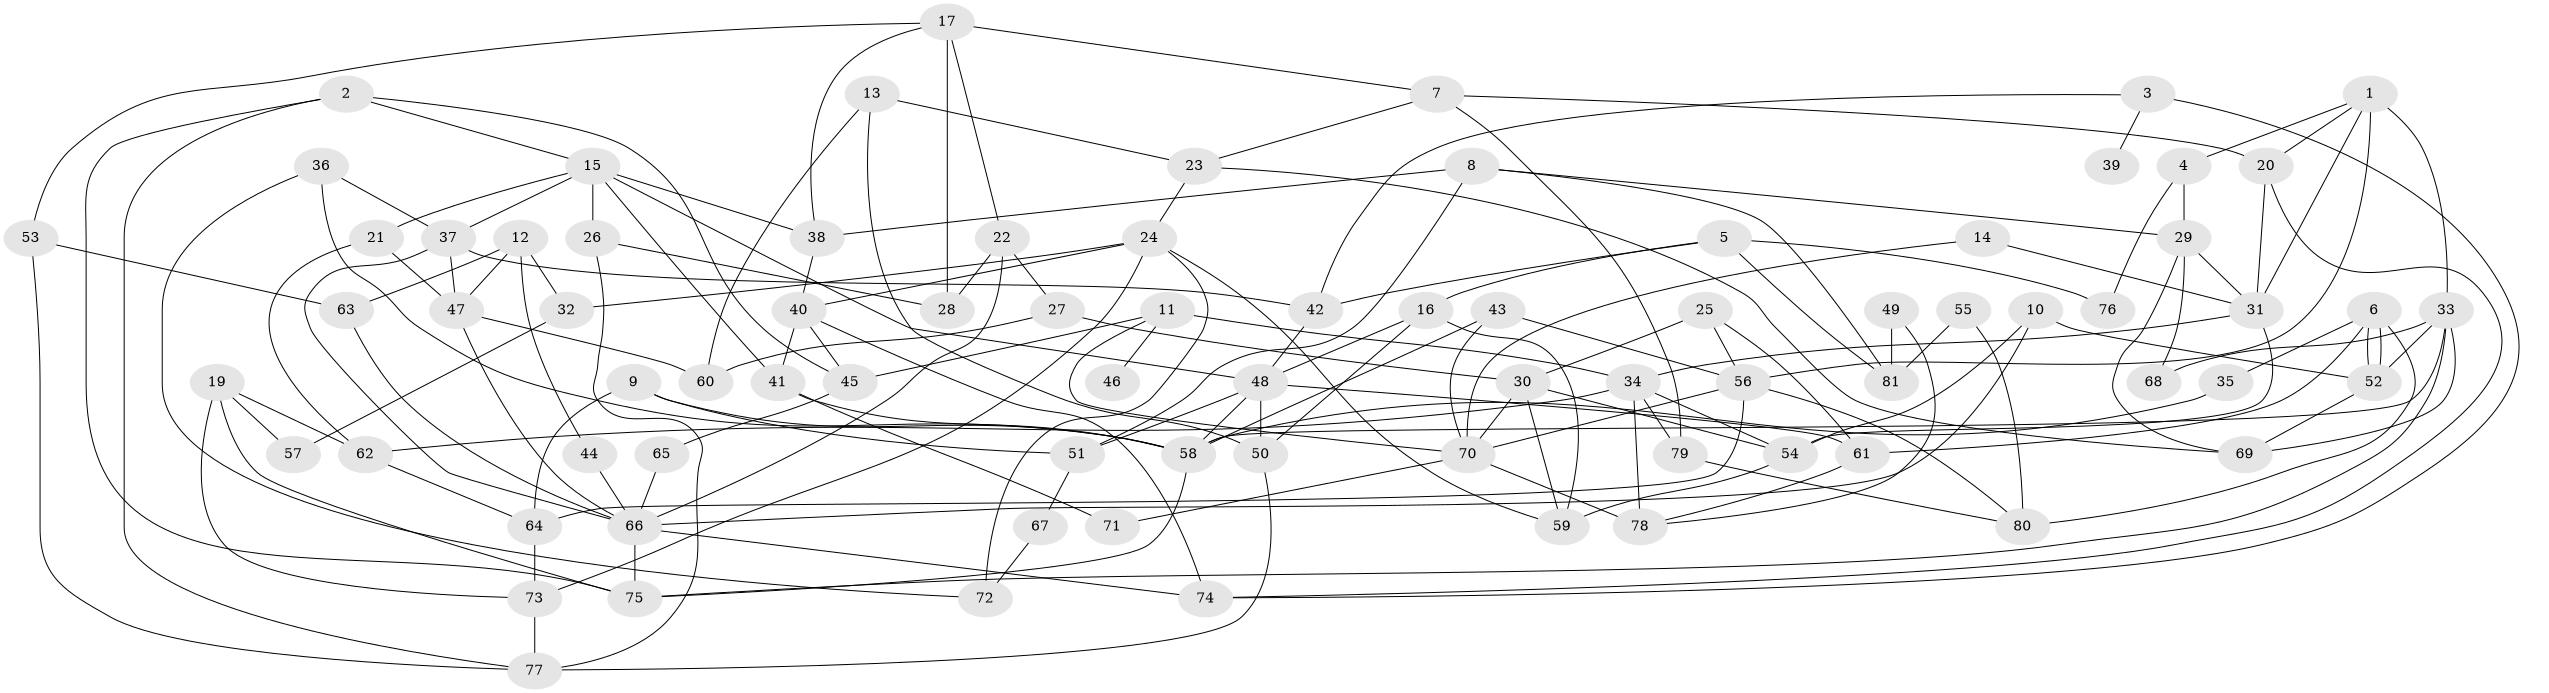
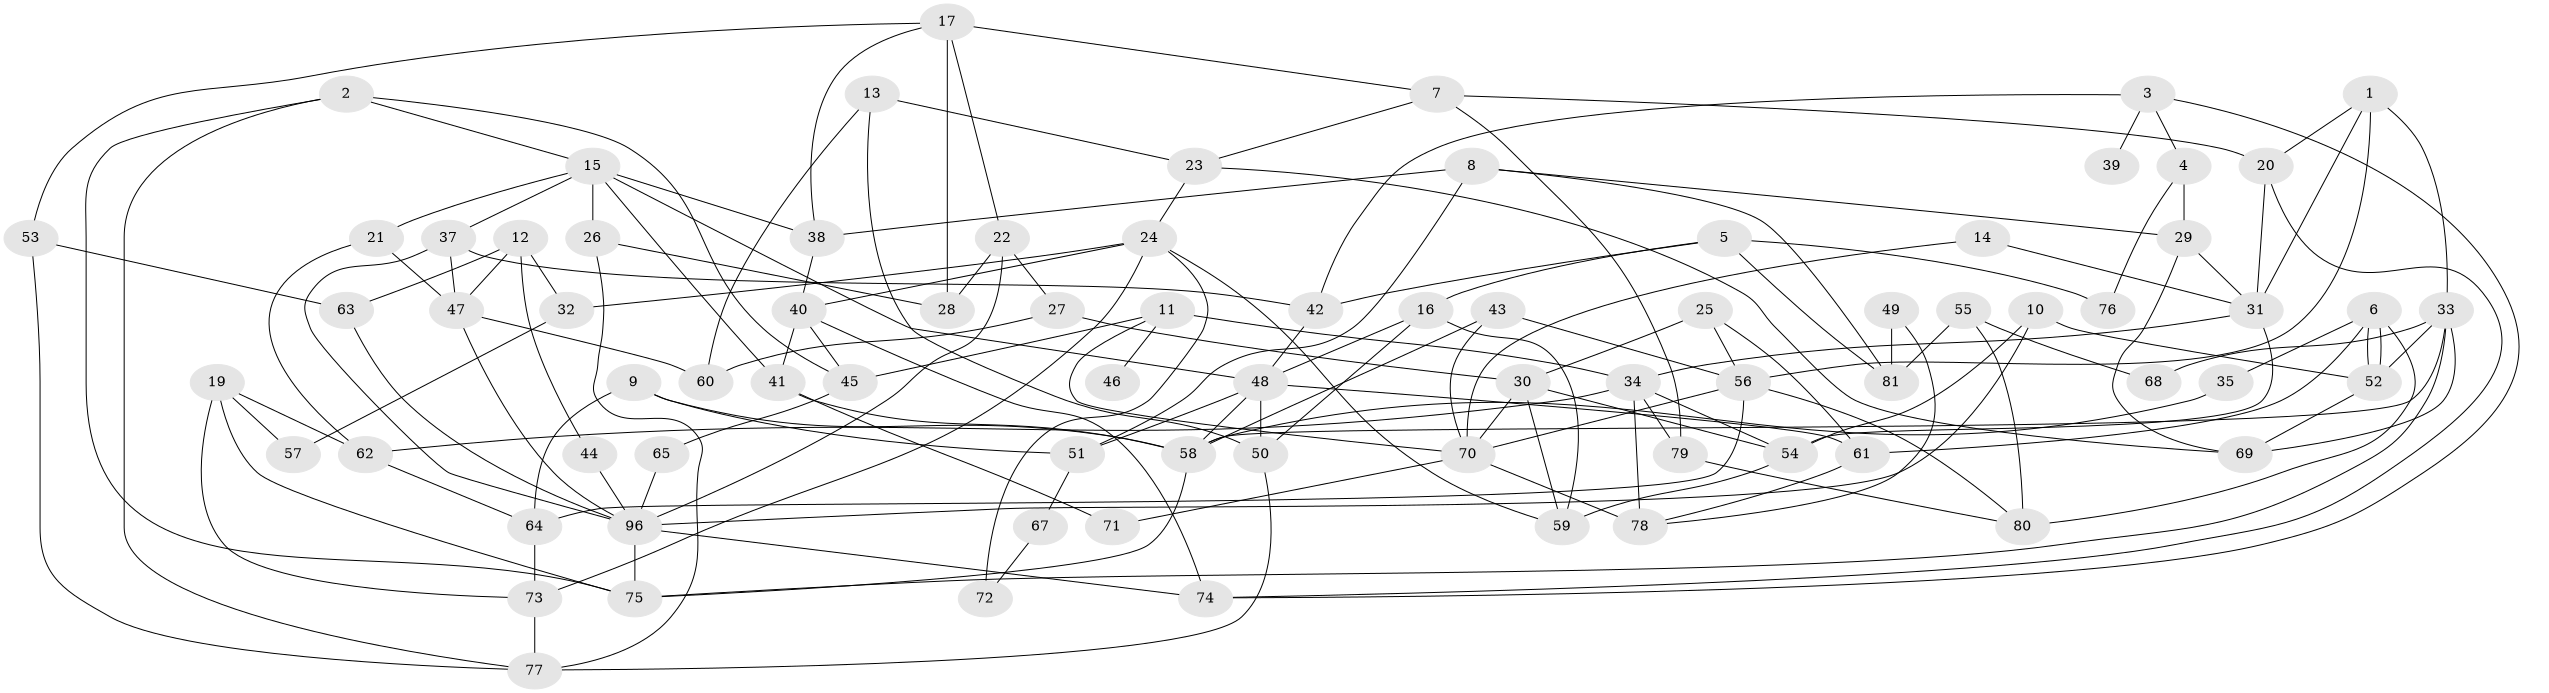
(2270, 133) -> (2166, 130)
(321, 166) -> none
(2180, 312) -> (2057, 350)
(635, 527) -> (635, 527)
